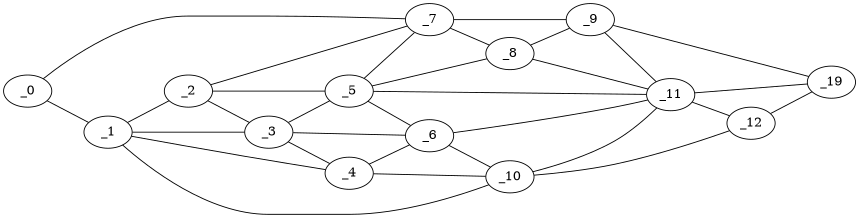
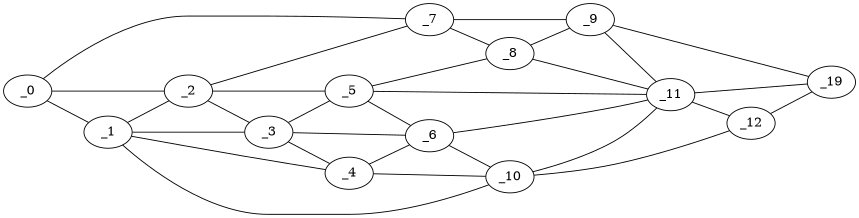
(389, 55) -> none
none -> (108, 91)
